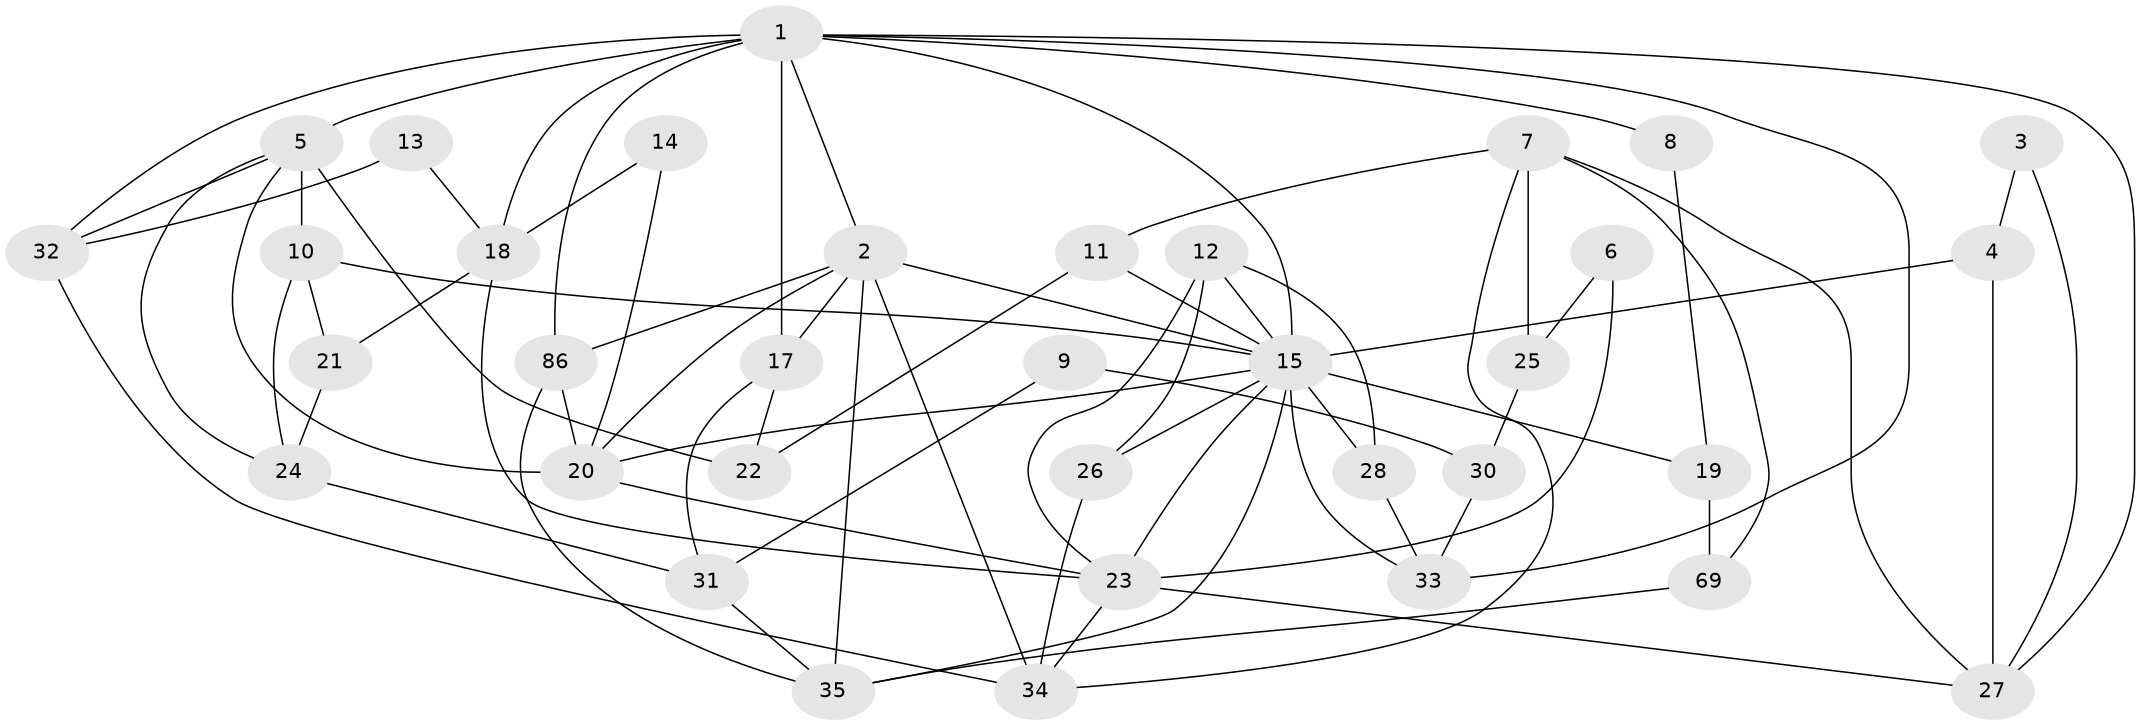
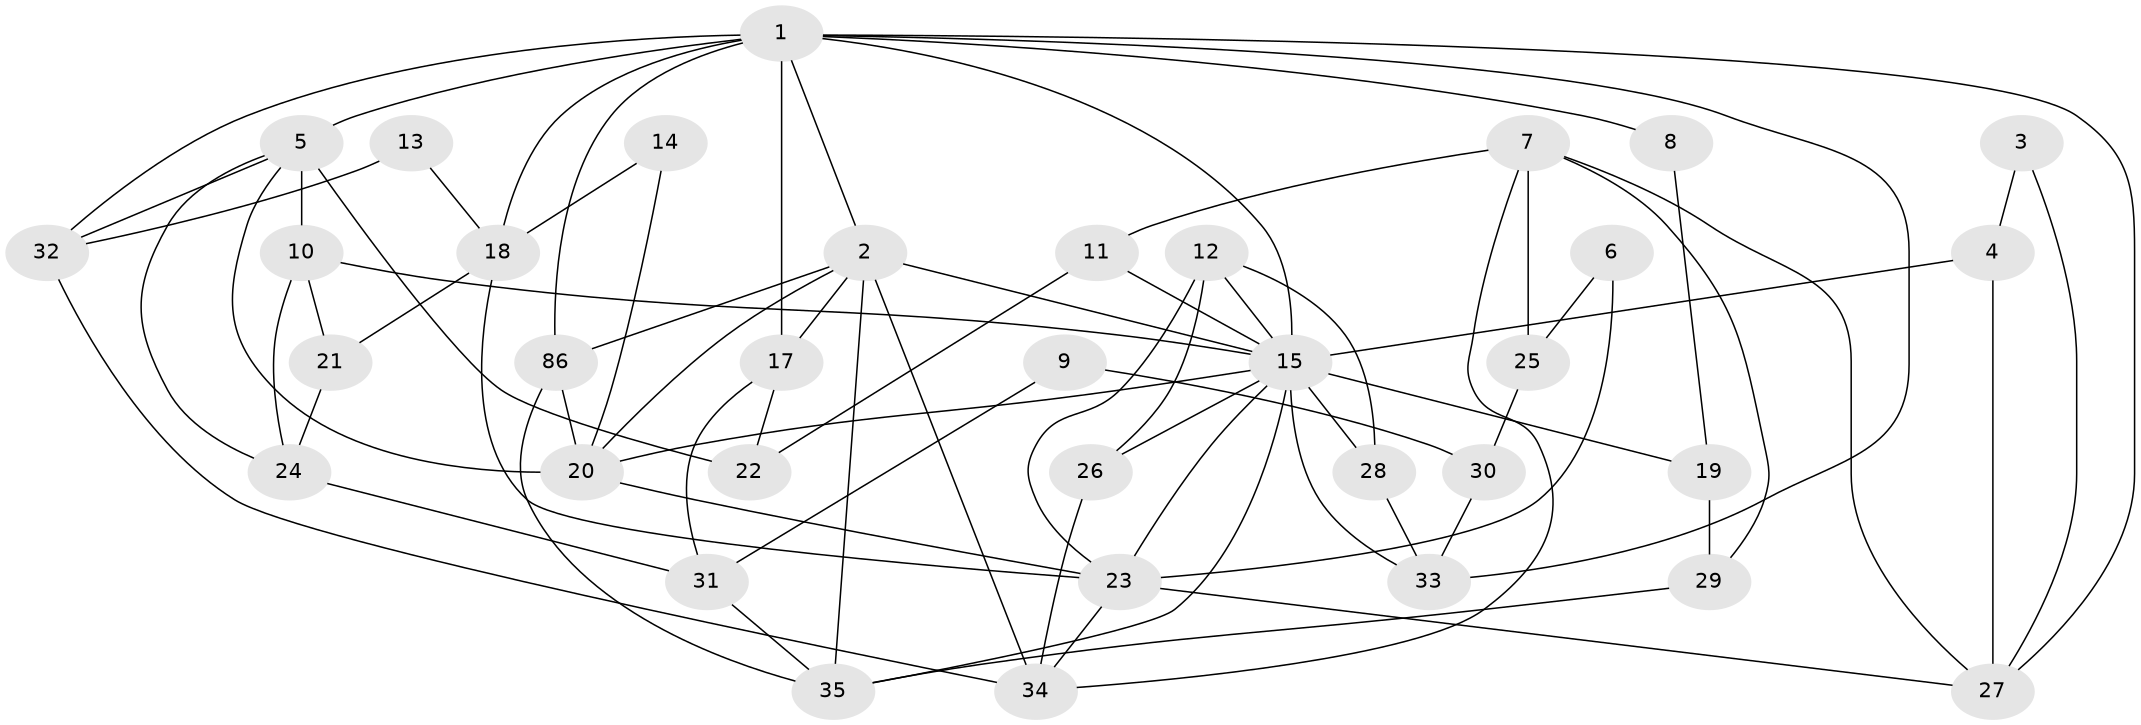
(1709, 582) -> (1709, 582)
